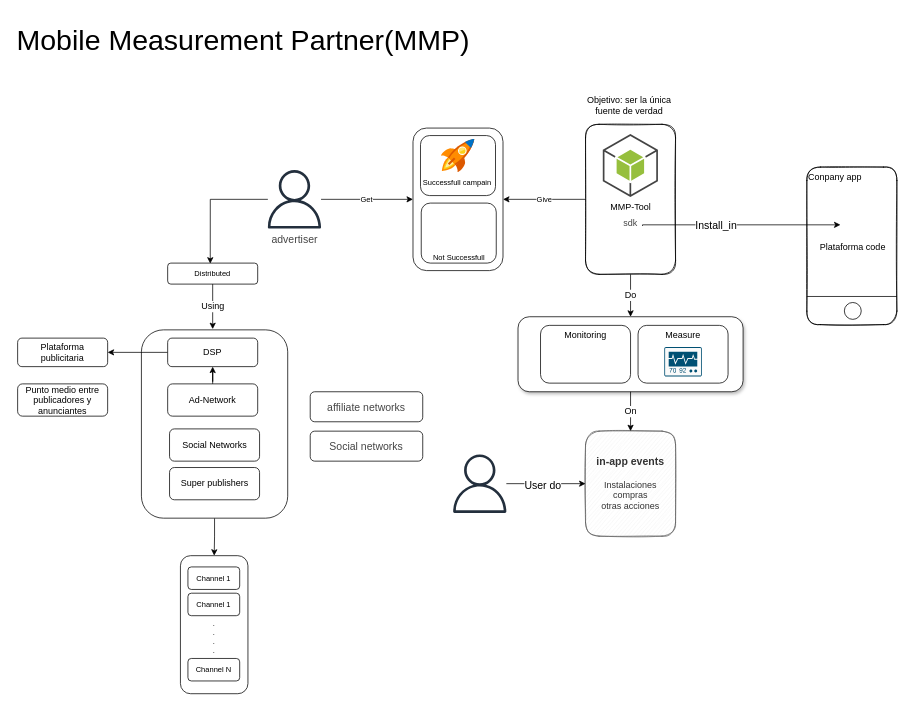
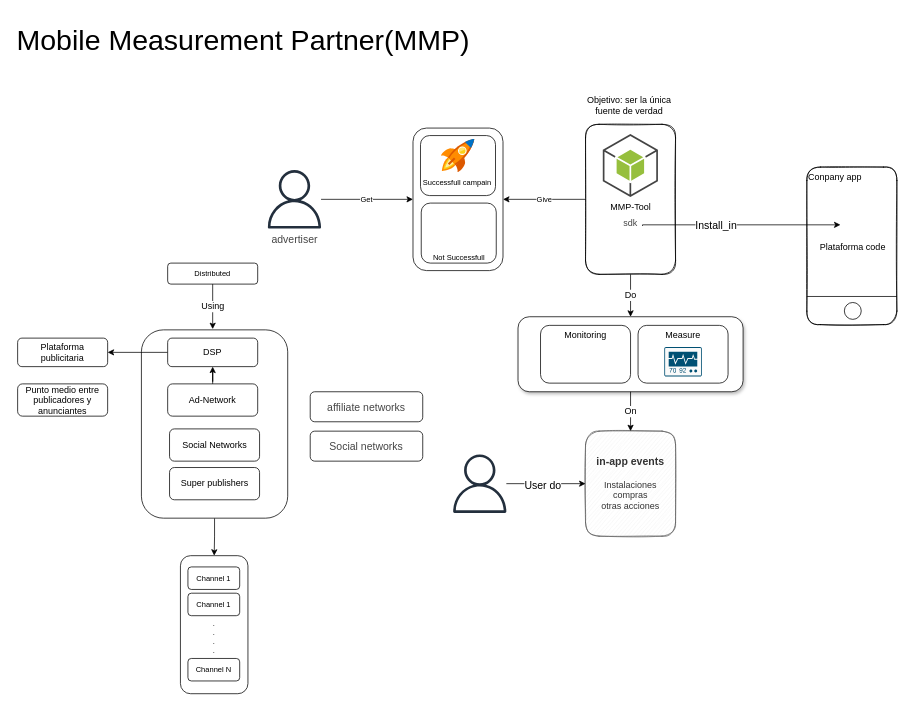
(210, 200) -> none
